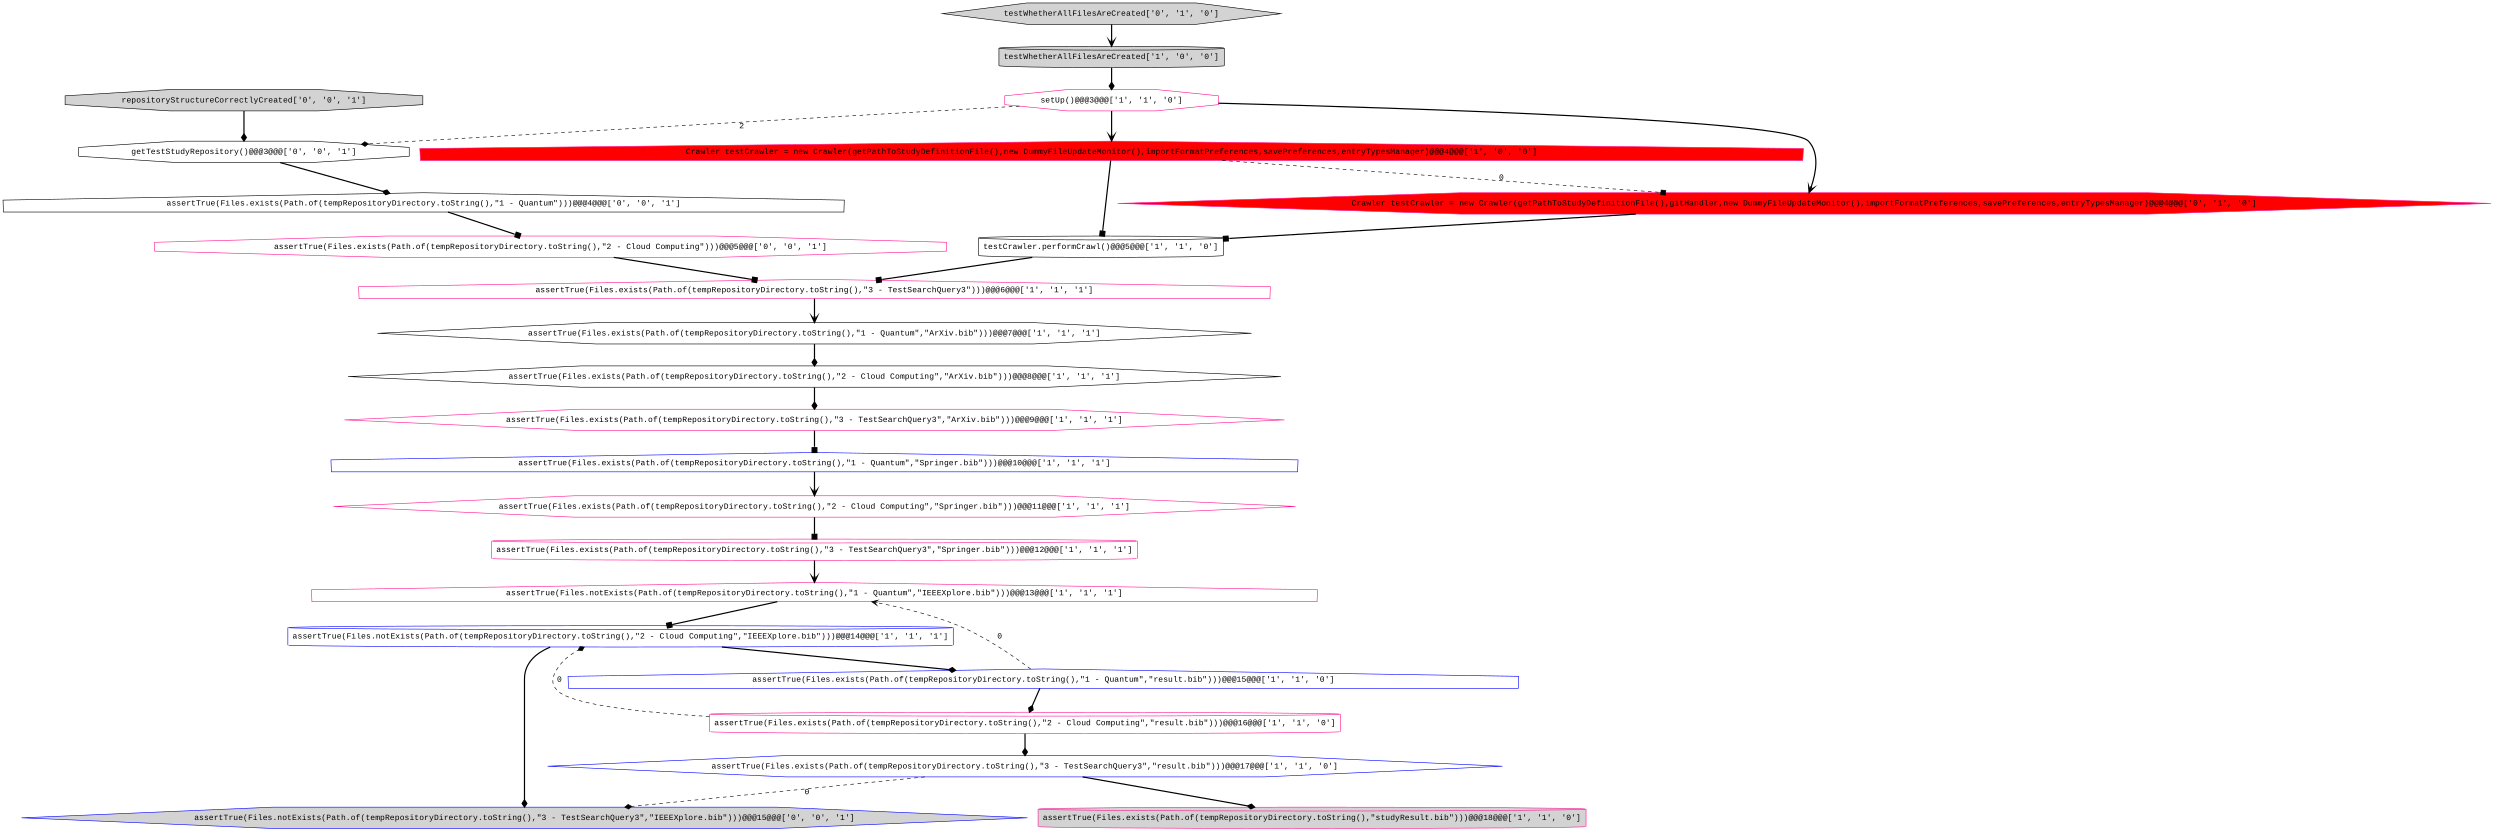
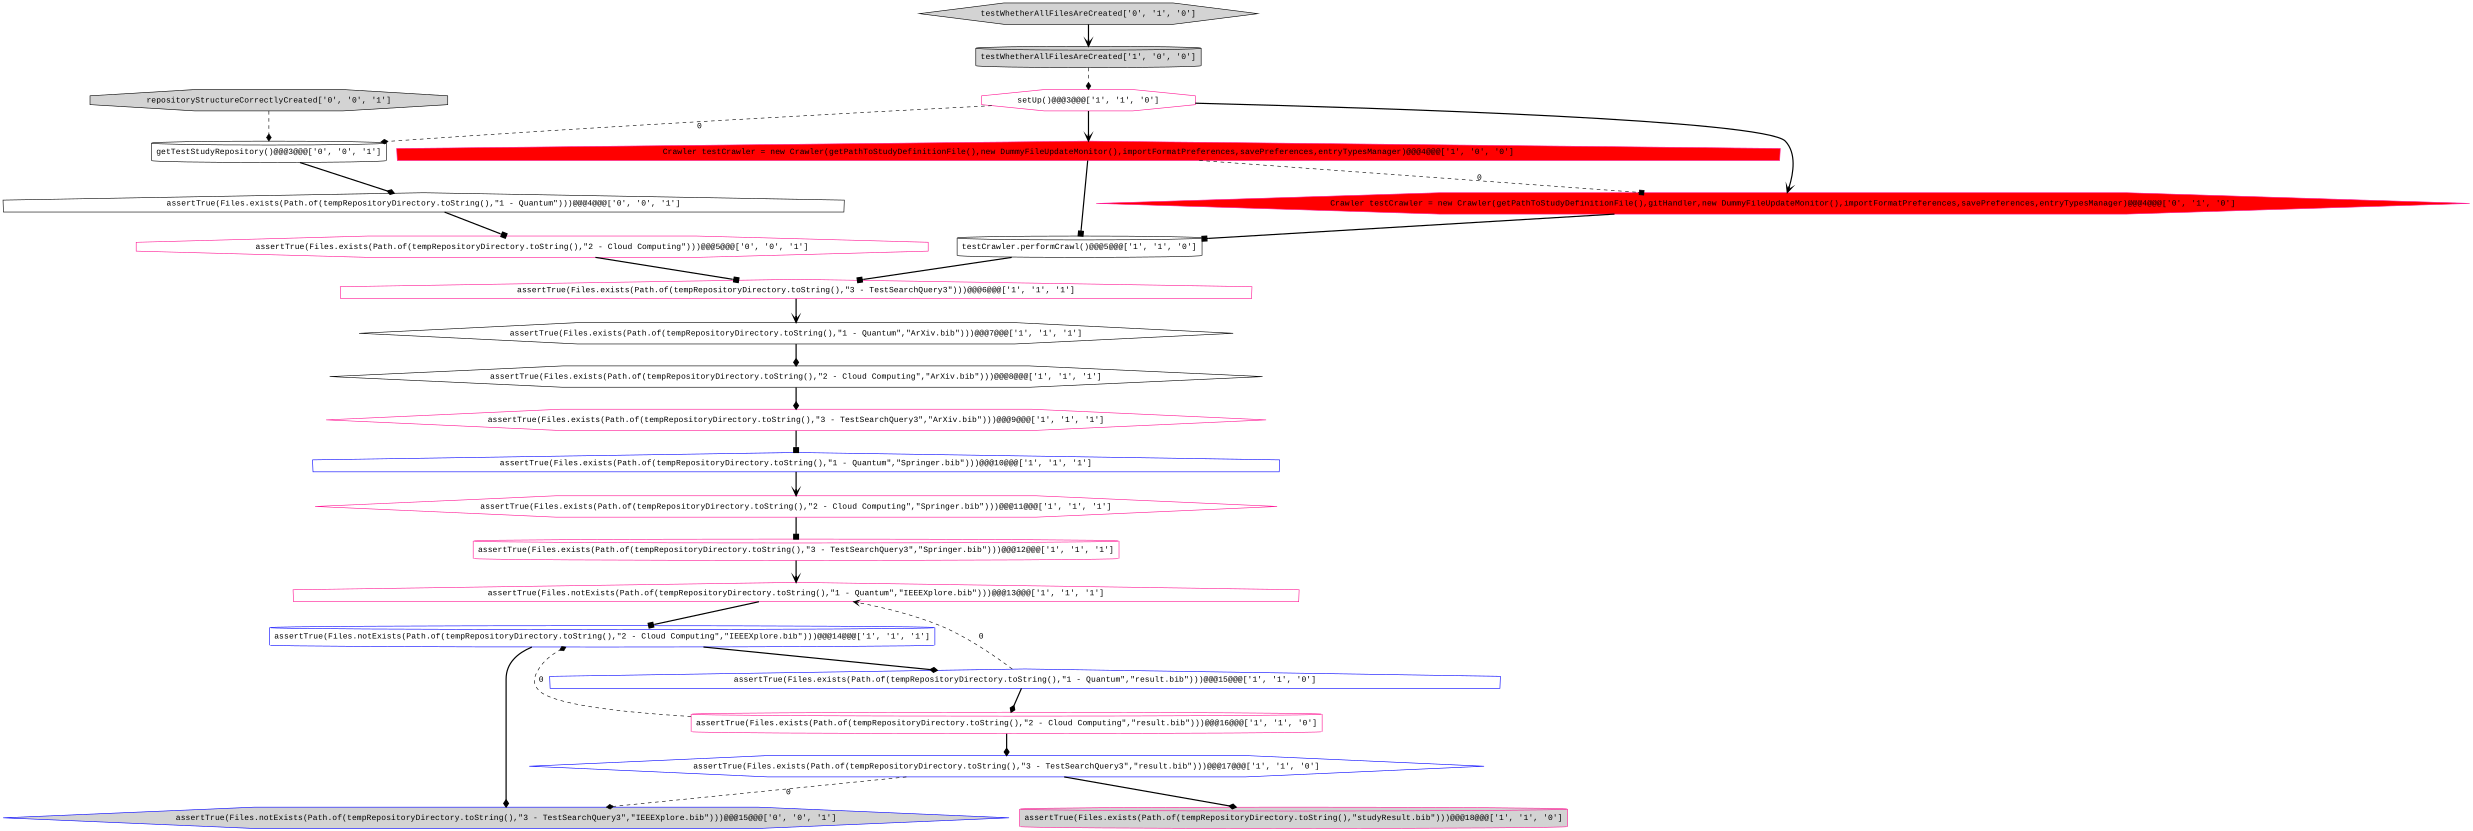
(1112, 75) -> (1088, 75)
(244, 122) -> (269, 122)
(742, 126) -> (700, 126)
(244, 152) -> (269, 152)
